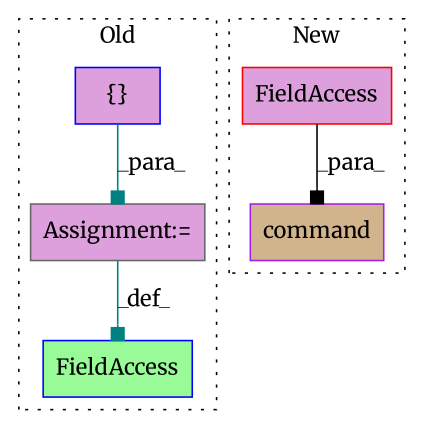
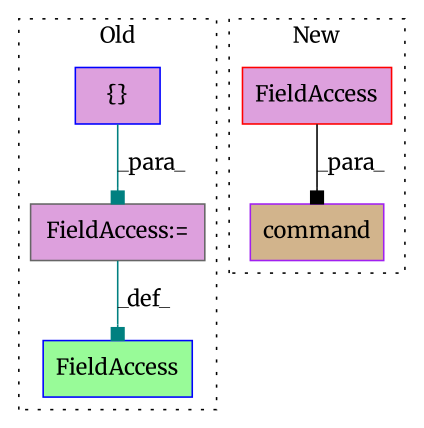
(118, 232) -> (118, 232)
